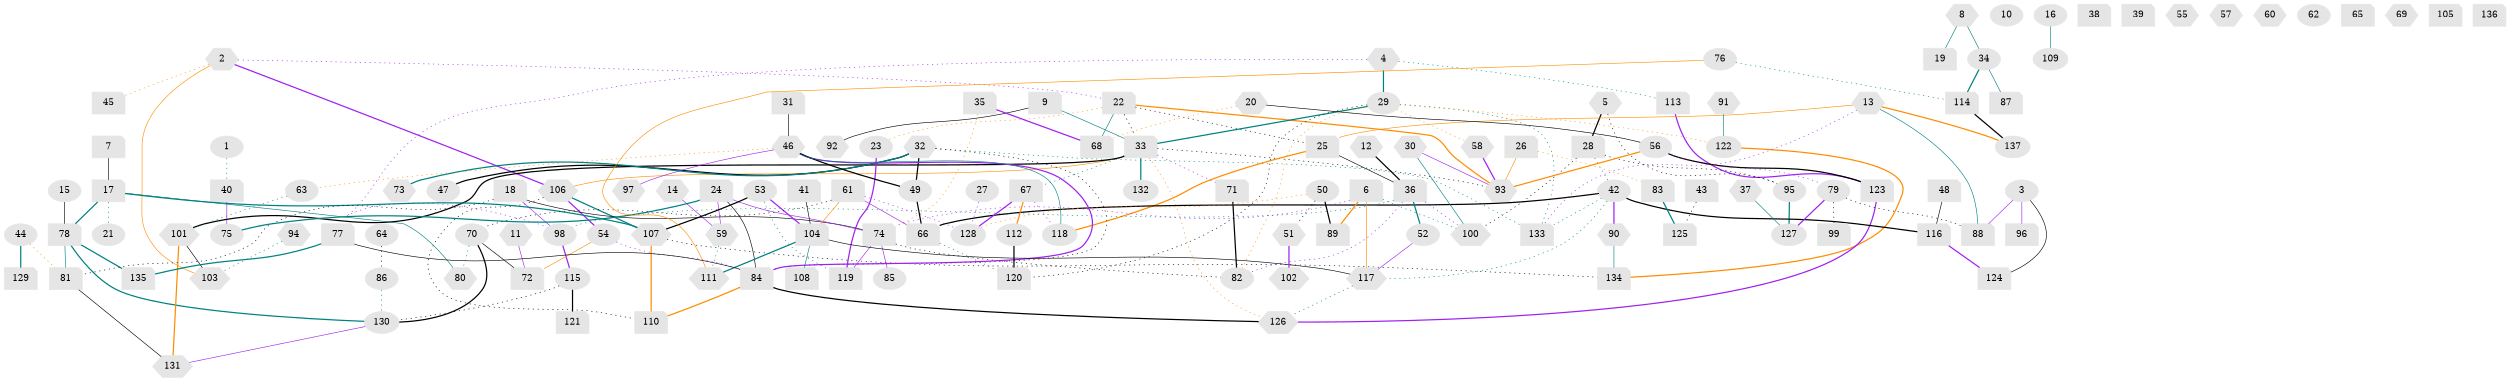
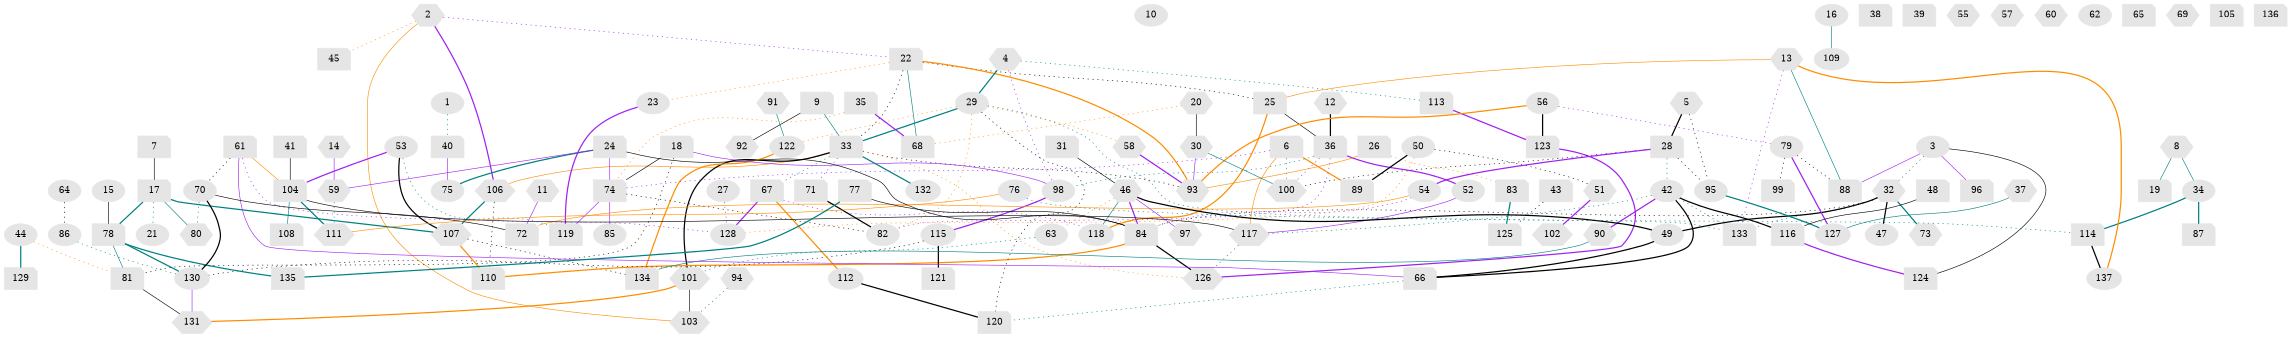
(1995, 81) -> (2199, 213)
(1435, 119) -> (1196, 125)
none -> (1911, 169)
(1415, 209) -> (1382, 166)
(581, 213) -> (1511, 167)
